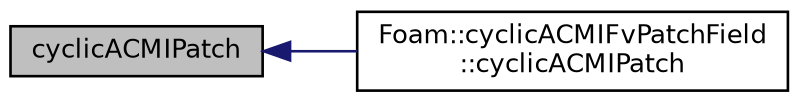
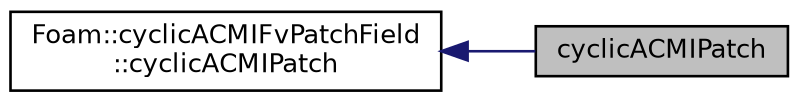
(324, 51) -> (502, 51)
